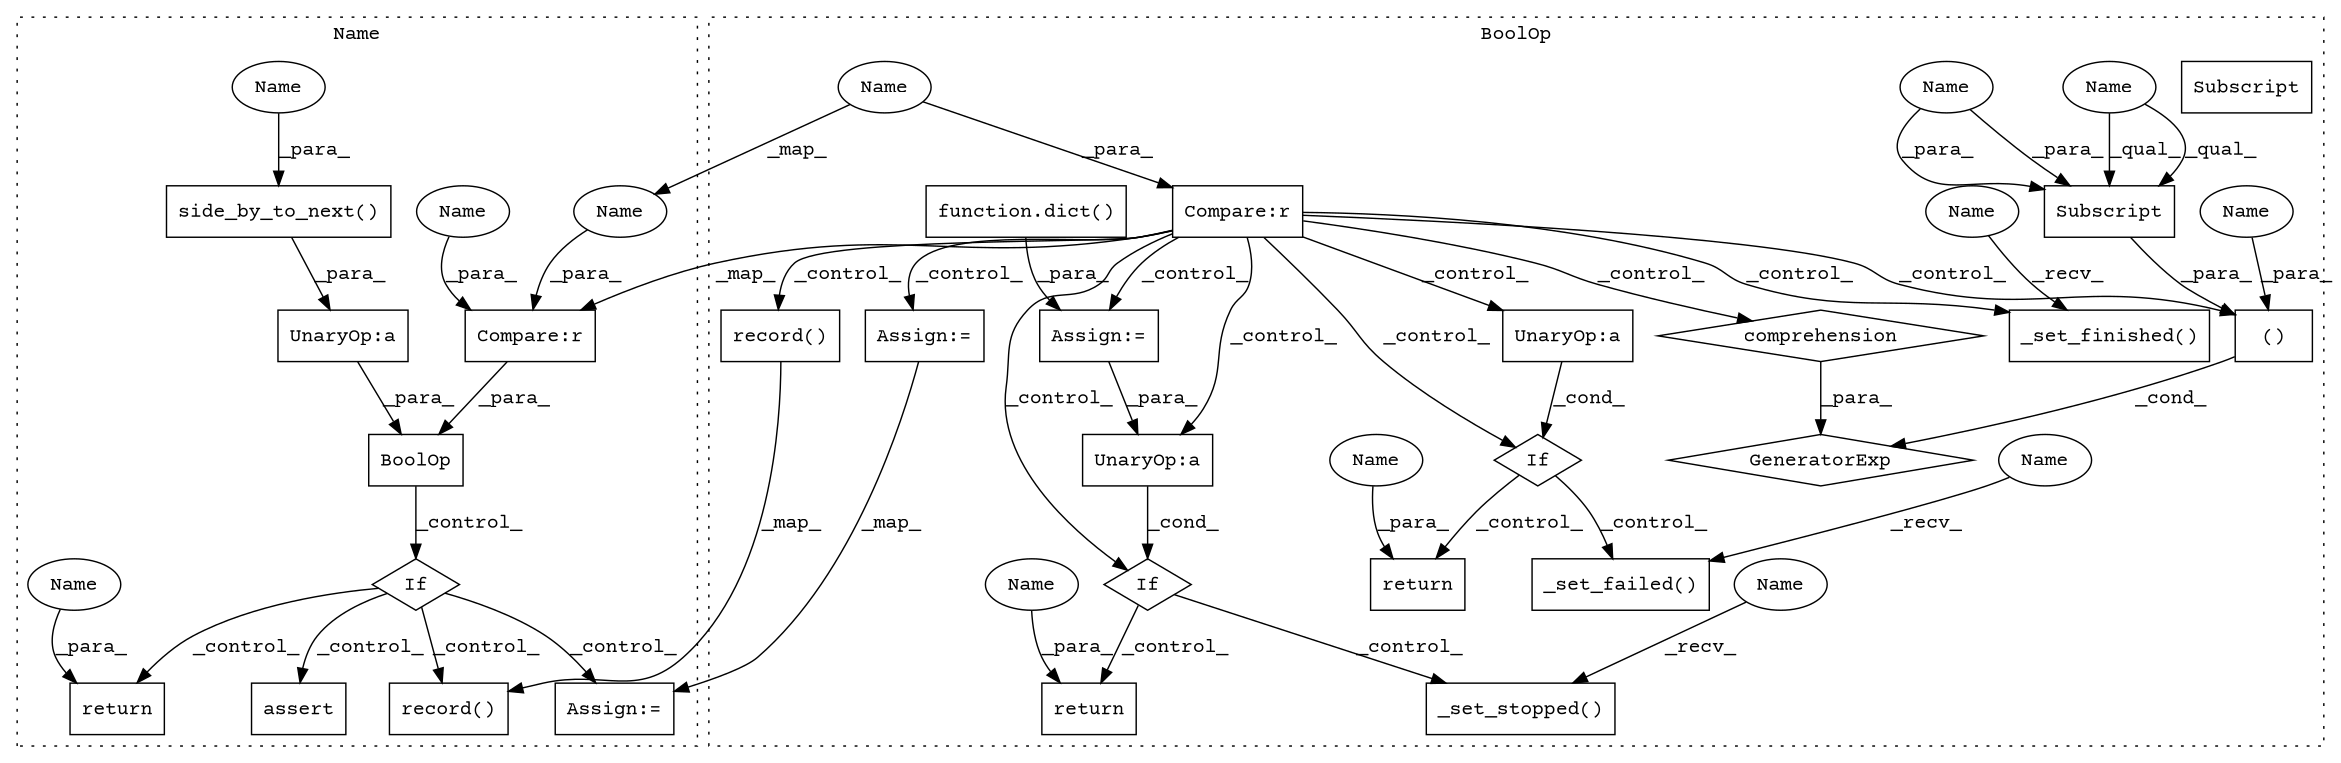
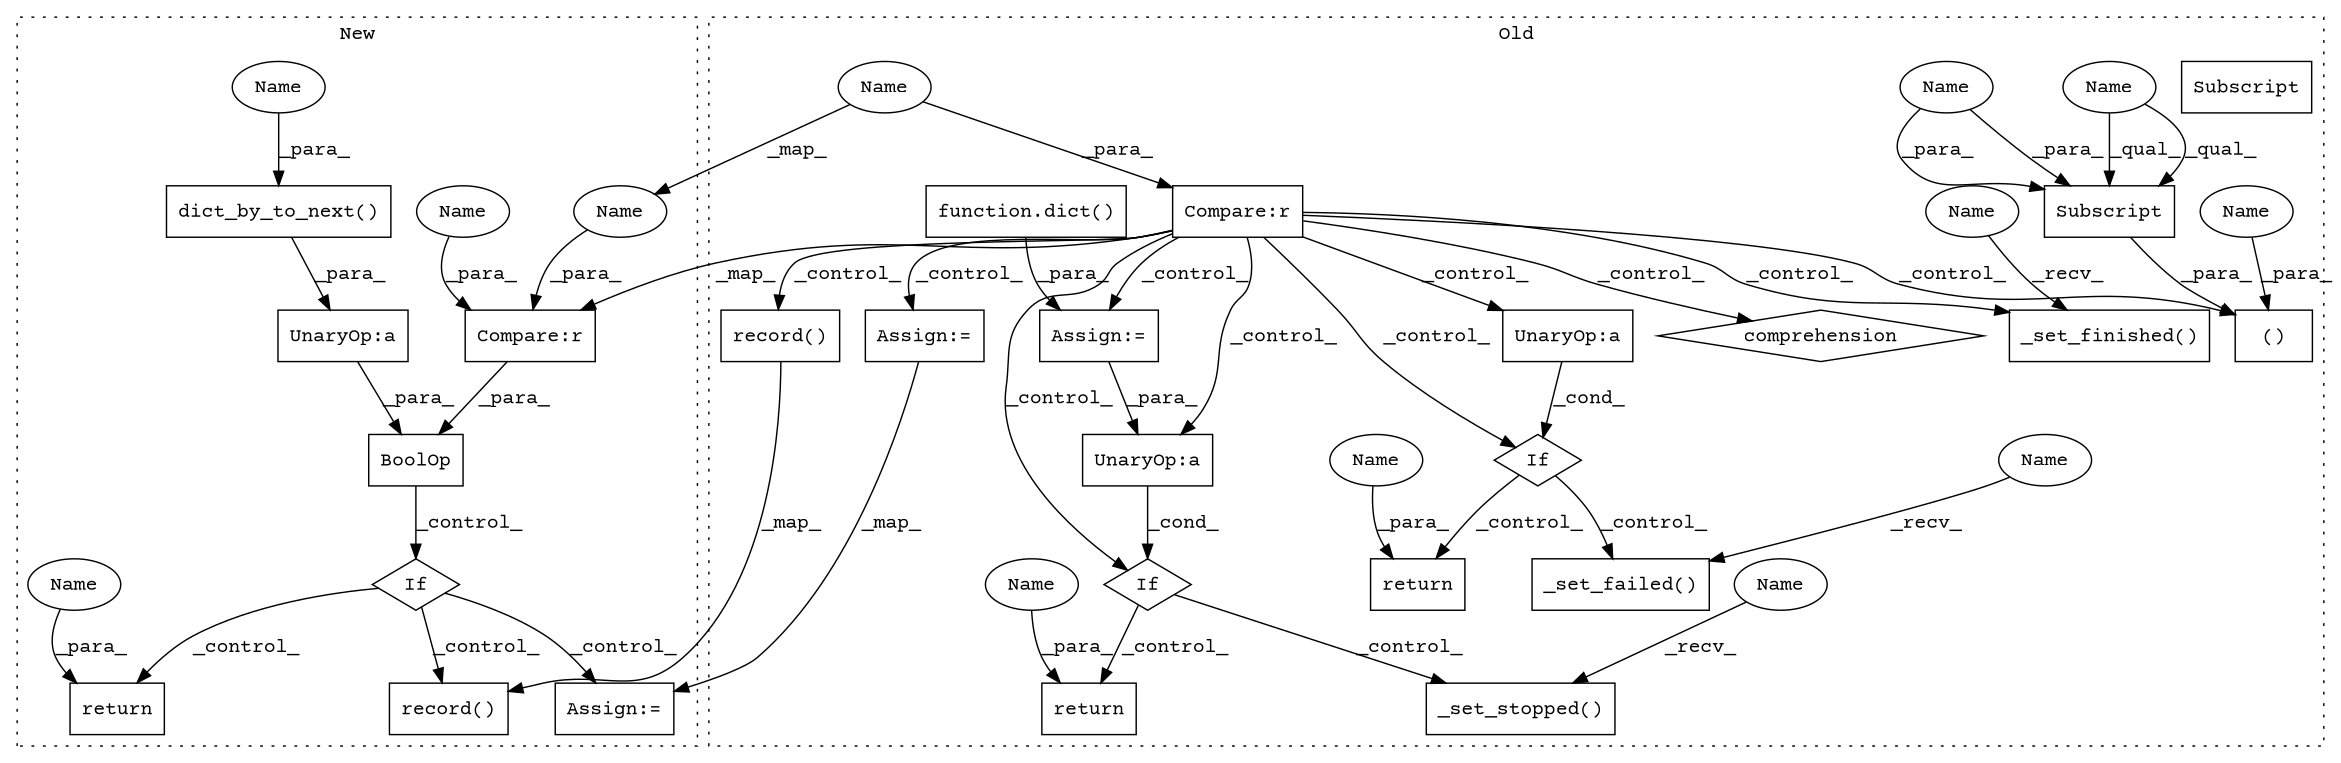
(357, 34) -> (357, 34)
(1516, 34) -> (1516, 34)
(279, 212) -> (279, 212)
(1821, 460) -> none
(299, 709) -> none
